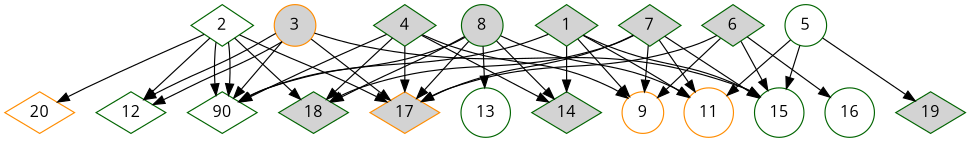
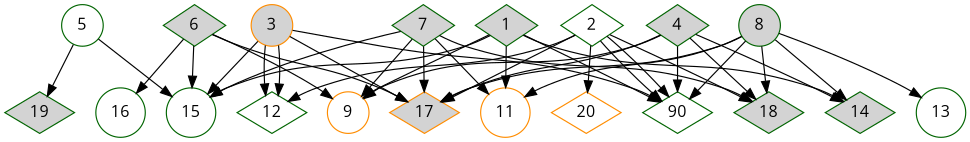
(763, 64) -> none
